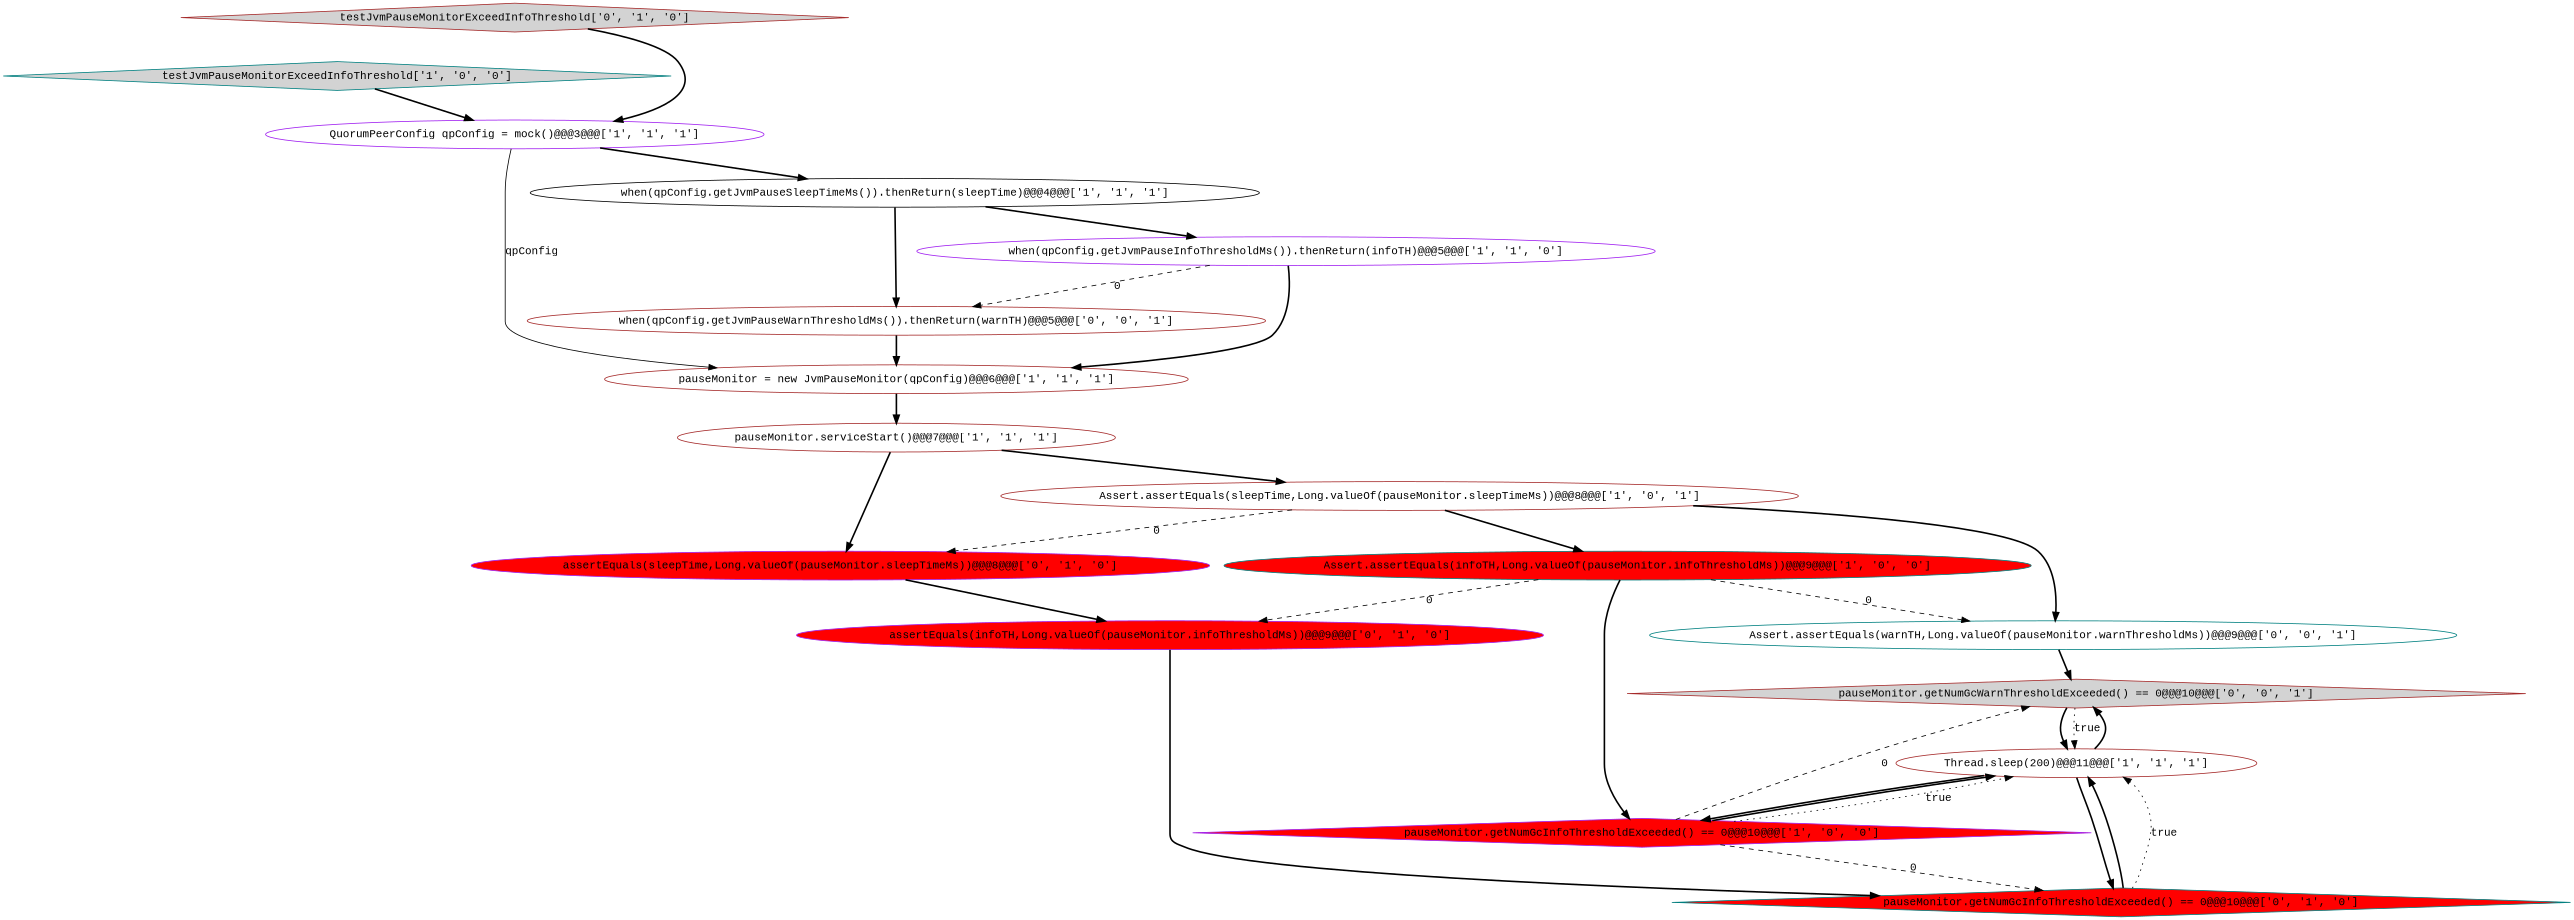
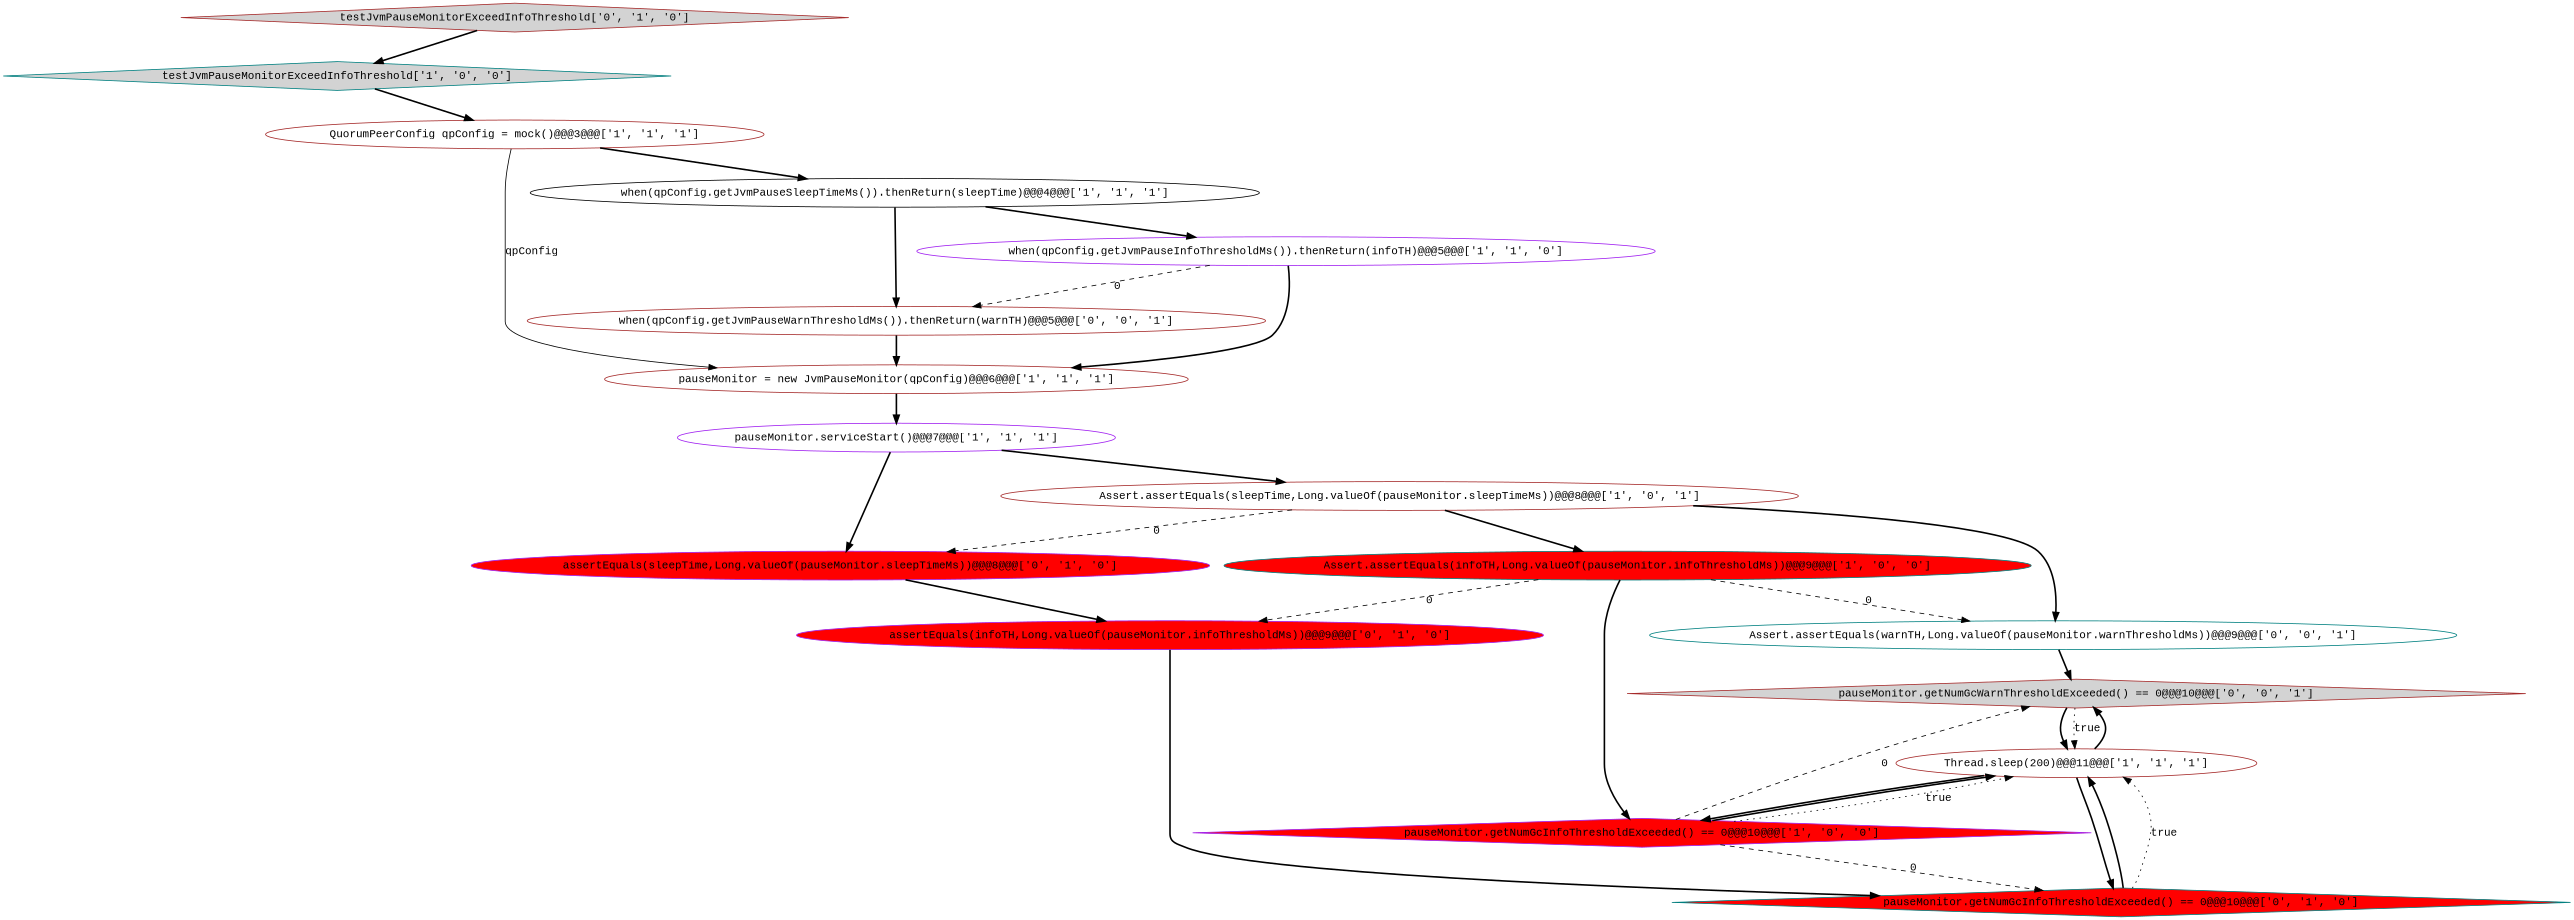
(678, 62) -> (430, 46)
(515, 134) -> (515, 134)
(896, 438) -> (896, 438)
